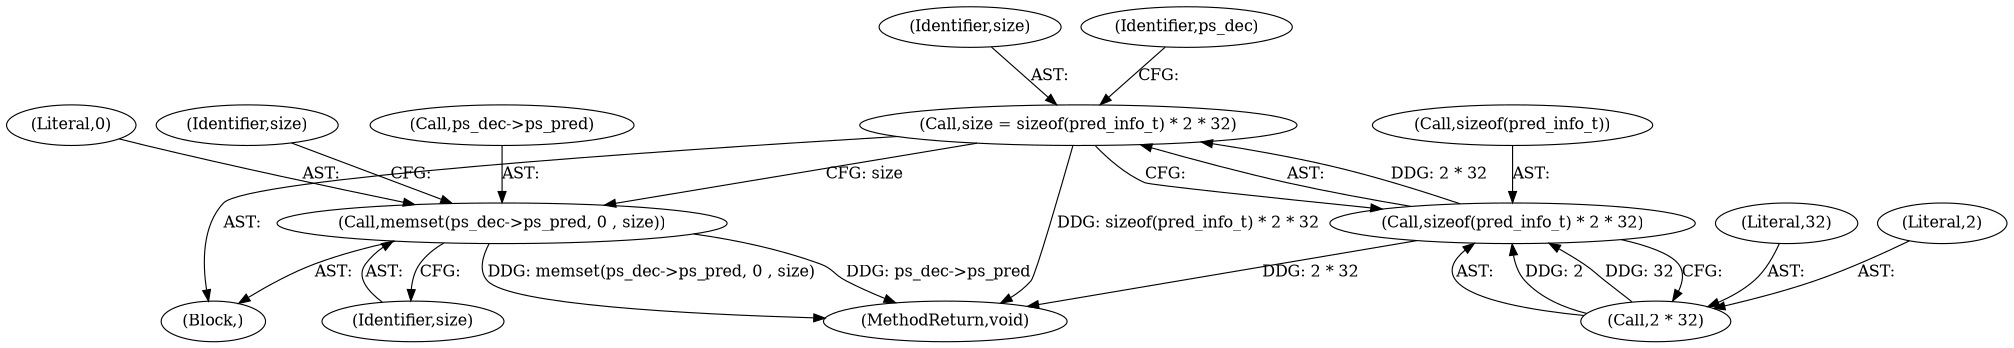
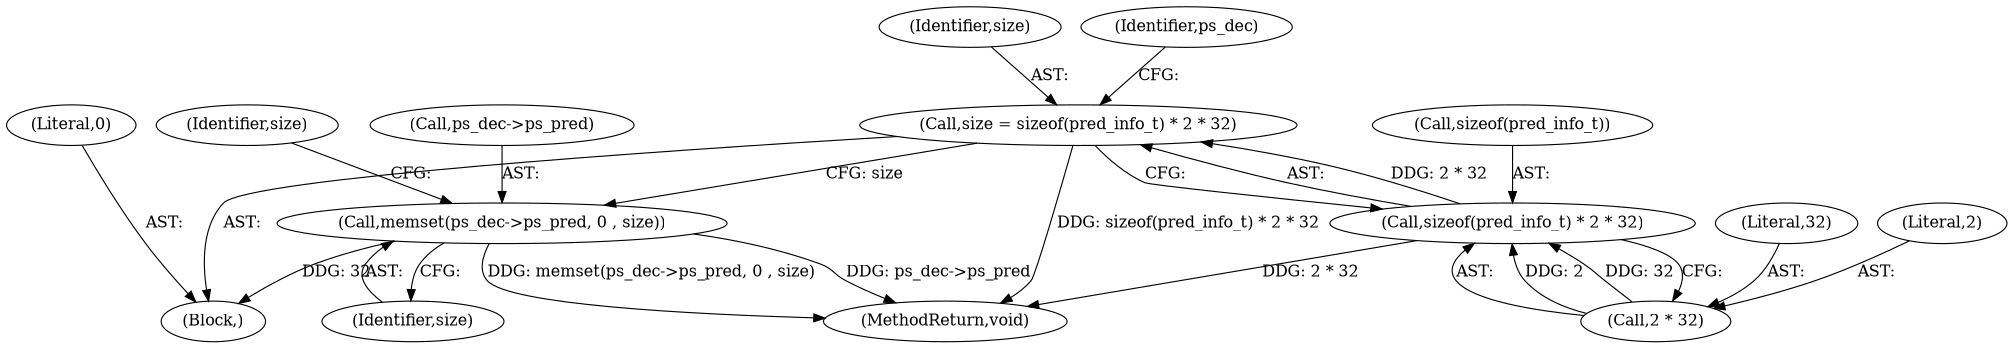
(261, 172) -> (131, 223)
(336, 272) -> (336, 272)
